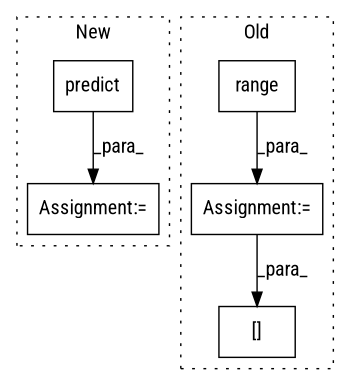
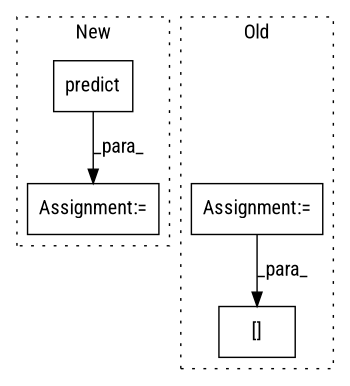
(257, 86) -> none
